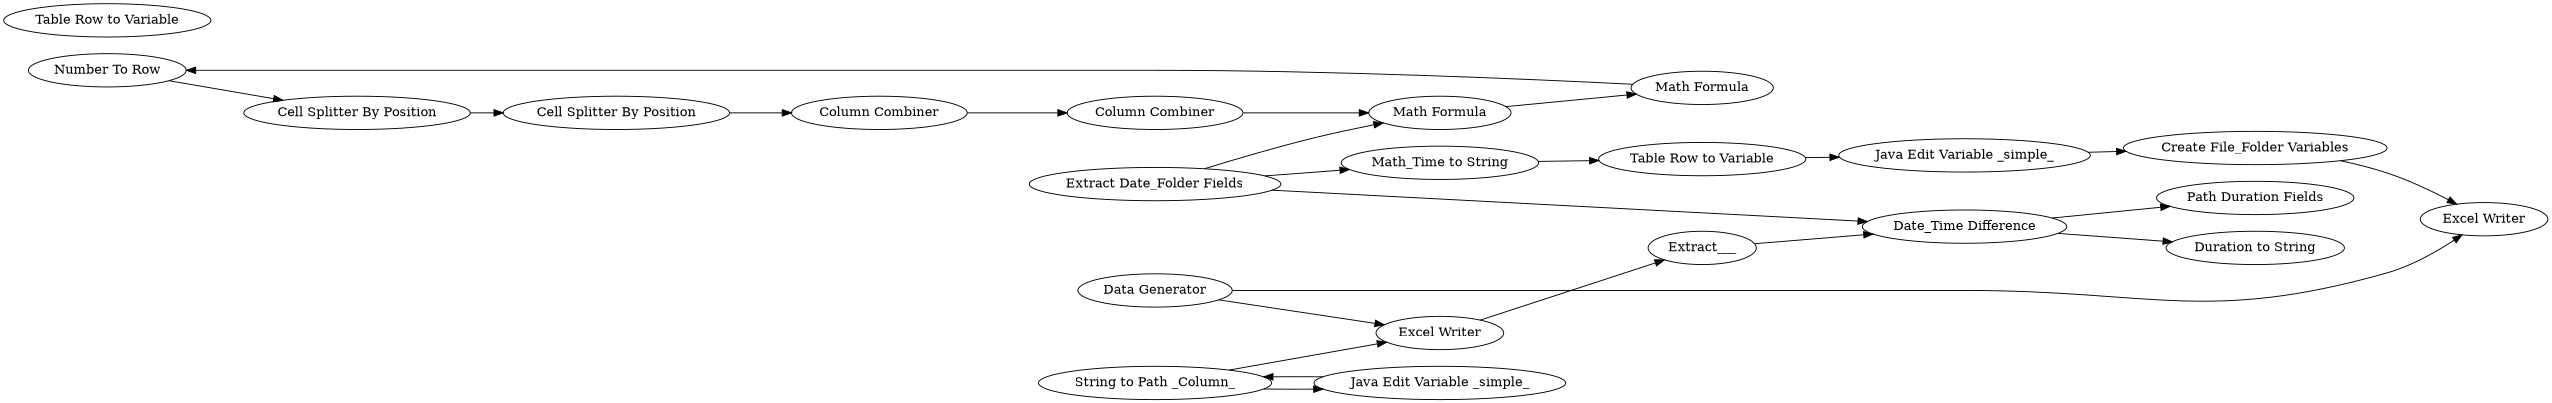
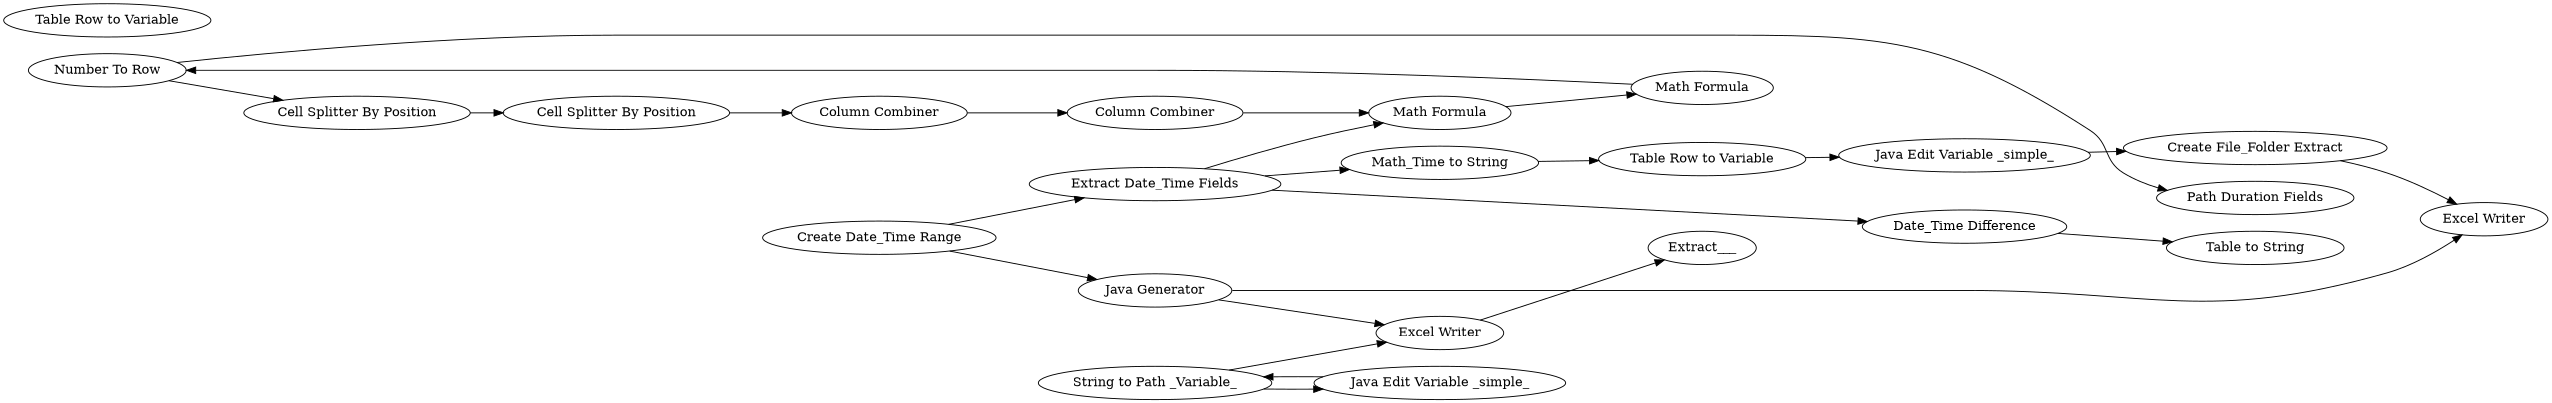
(2255, 148) -> (2255, 148)
(1155, 184) -> (1155, 184)
(2106, 213) -> (1190, 35)
none -> (879, 238)
(1809, 239) -> none
(2255, 248) -> (2255, 248)
(1155, 290) -> (1155, 290)
(1155, 383) -> (1155, 383)
